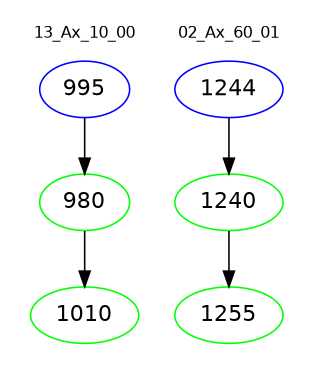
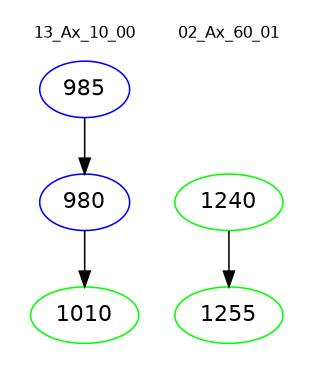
(85, 89) -> (85, 89)
(229, 89) -> none
(85, 202) -> (85, 202)
